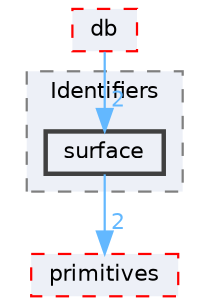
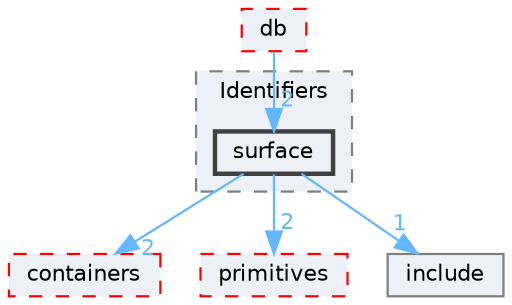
none -> (85, 275)
none -> (446, 275)
